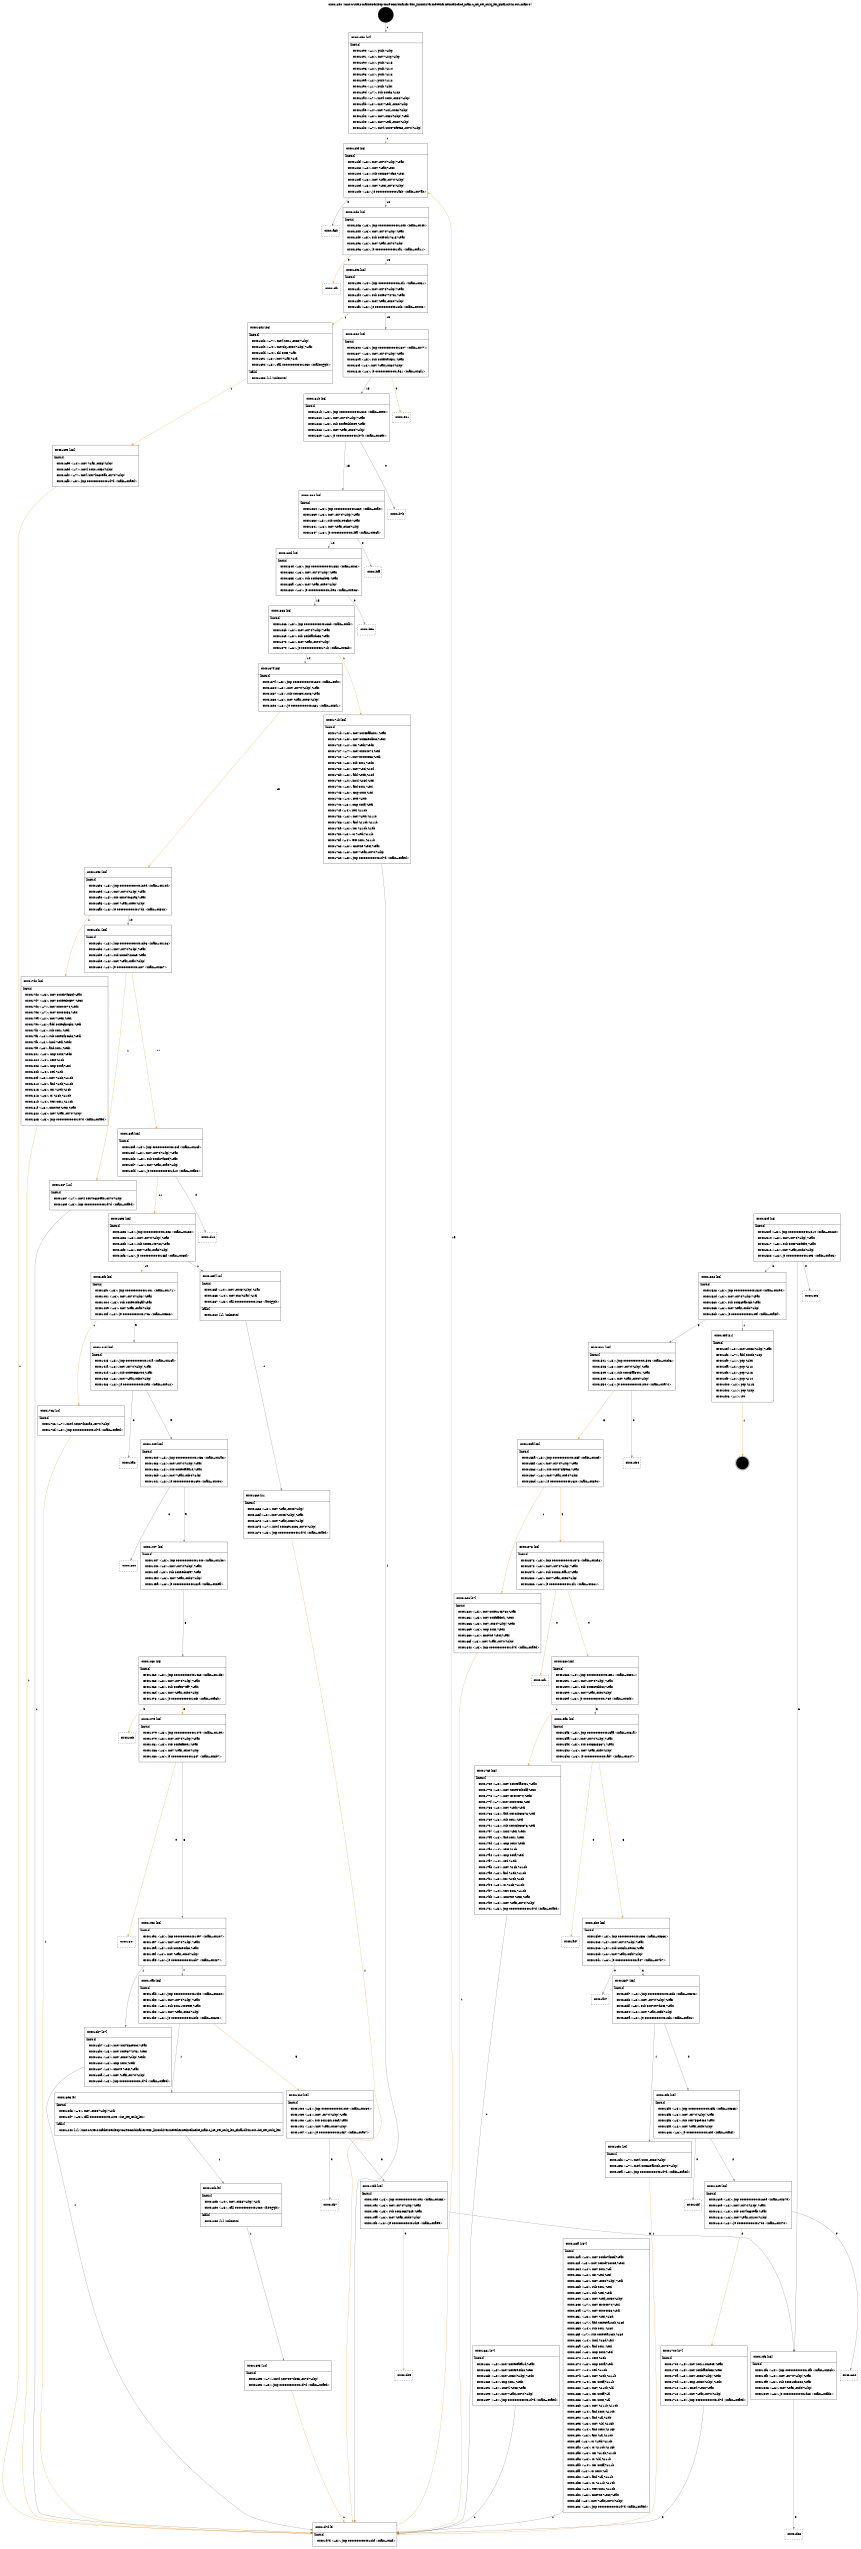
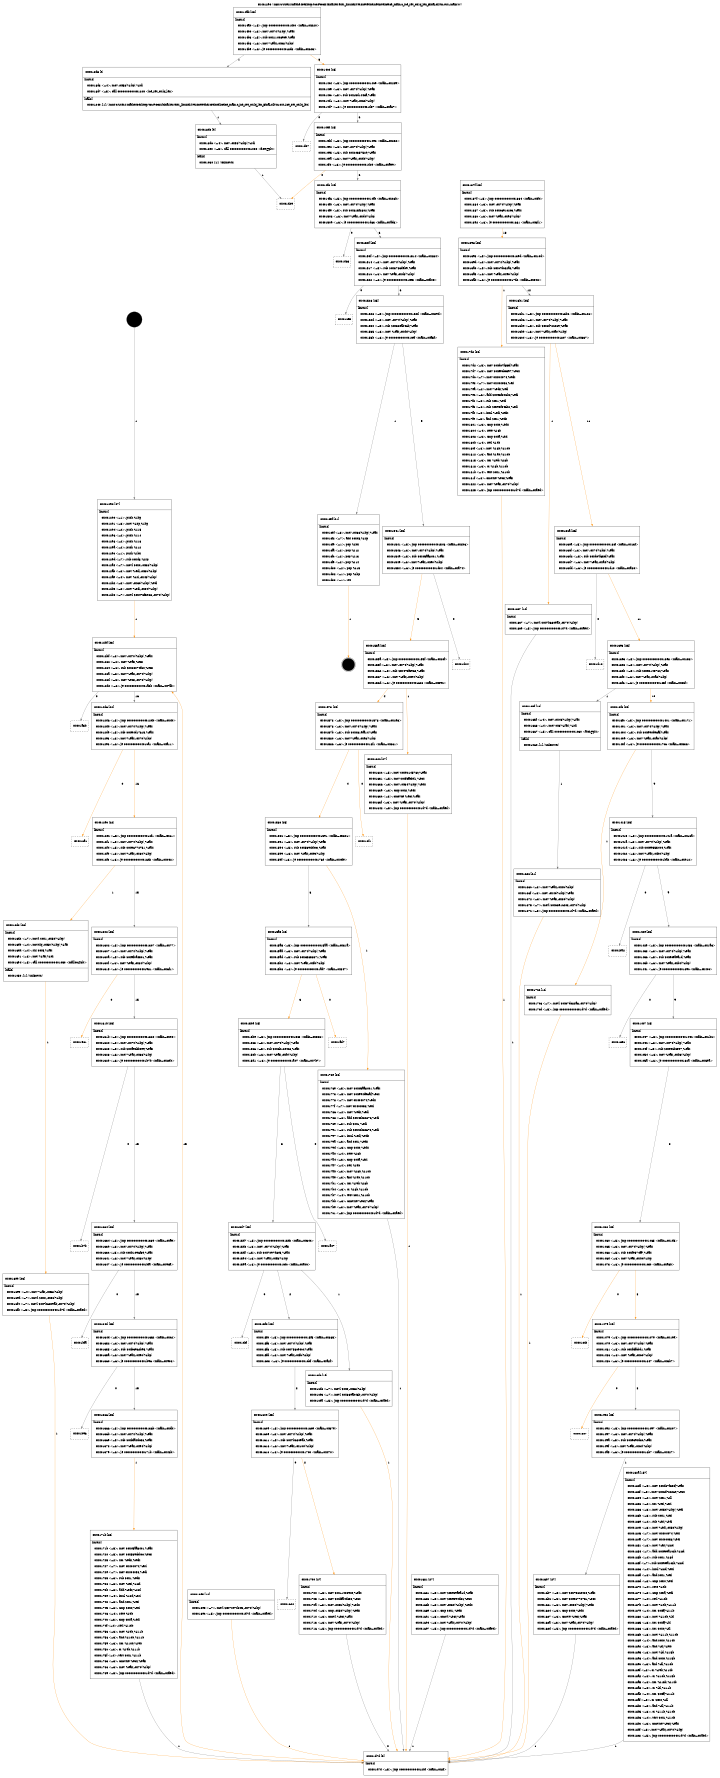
(306, 658) -> none
(797, 1806) -> (377, 232)
(182, 1970) -> none
(694, 2168) -> (253, 1303)
(265, 2293) -> (267, 183)
